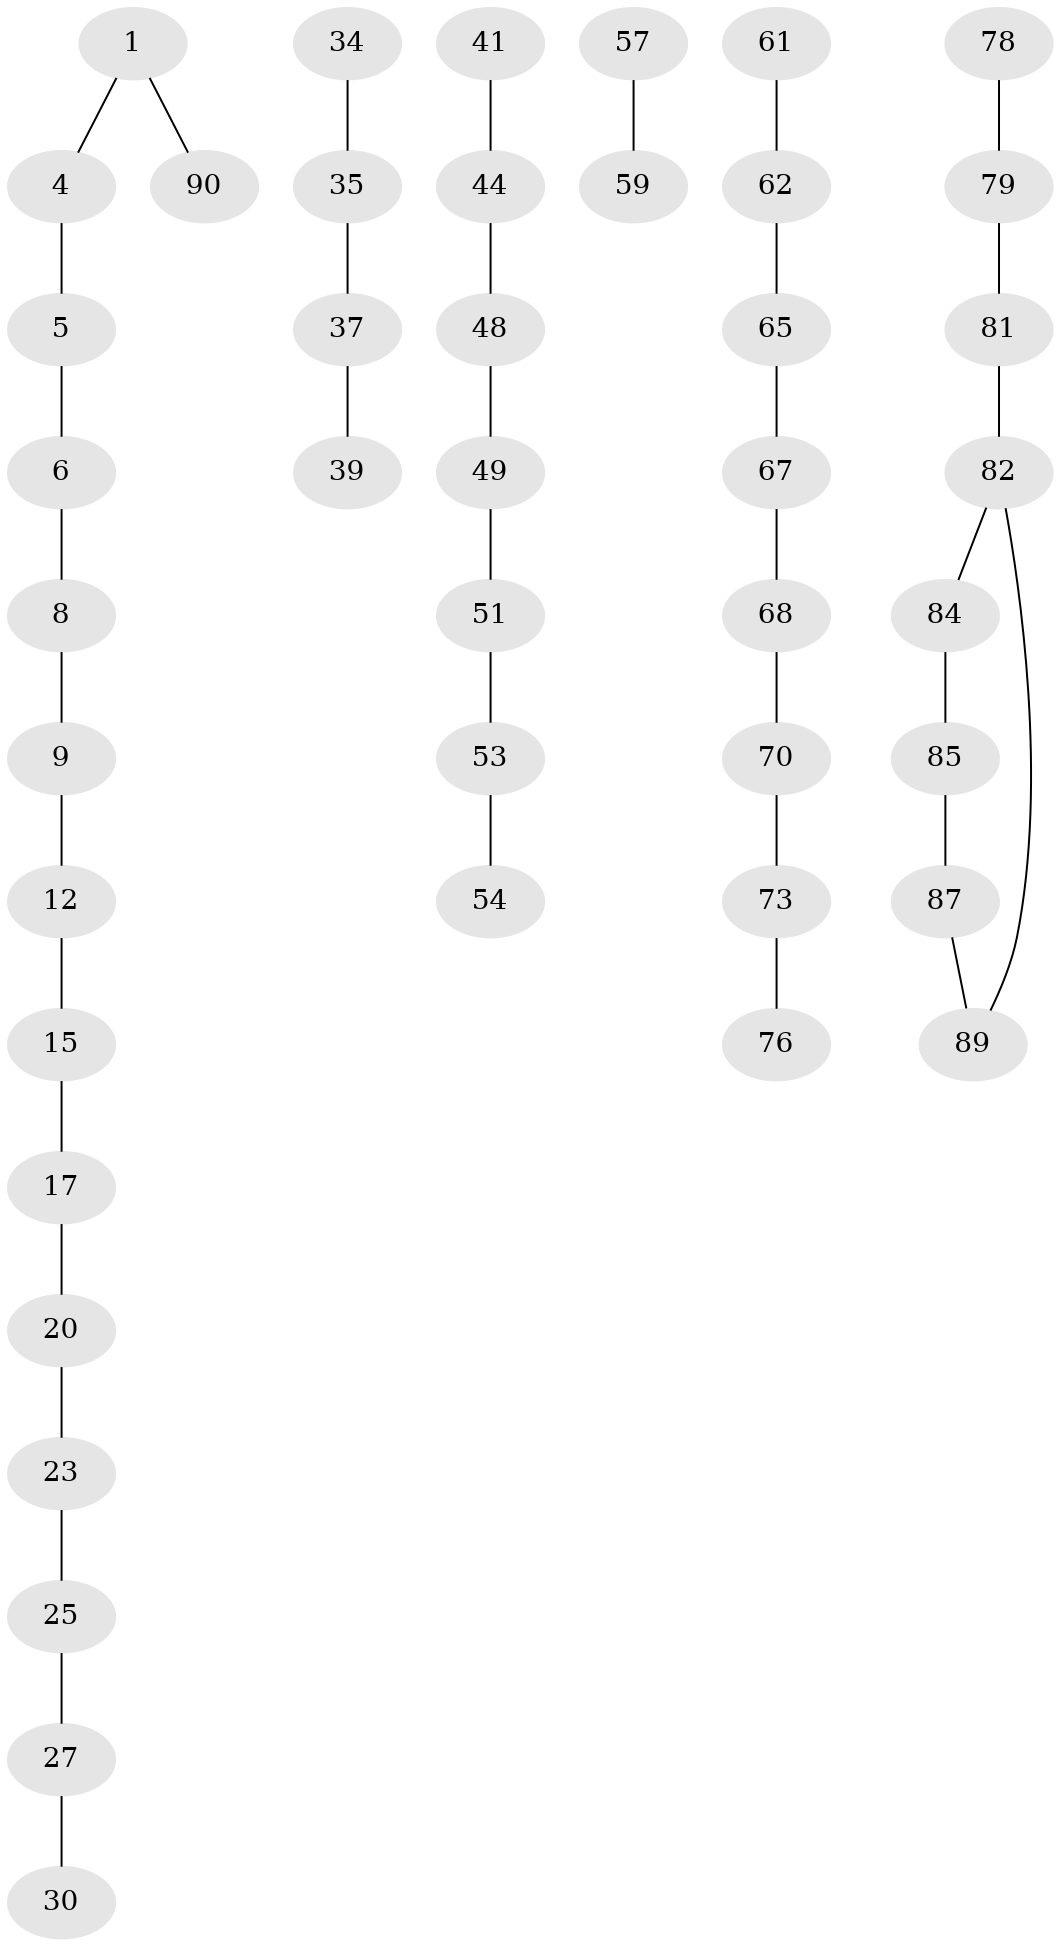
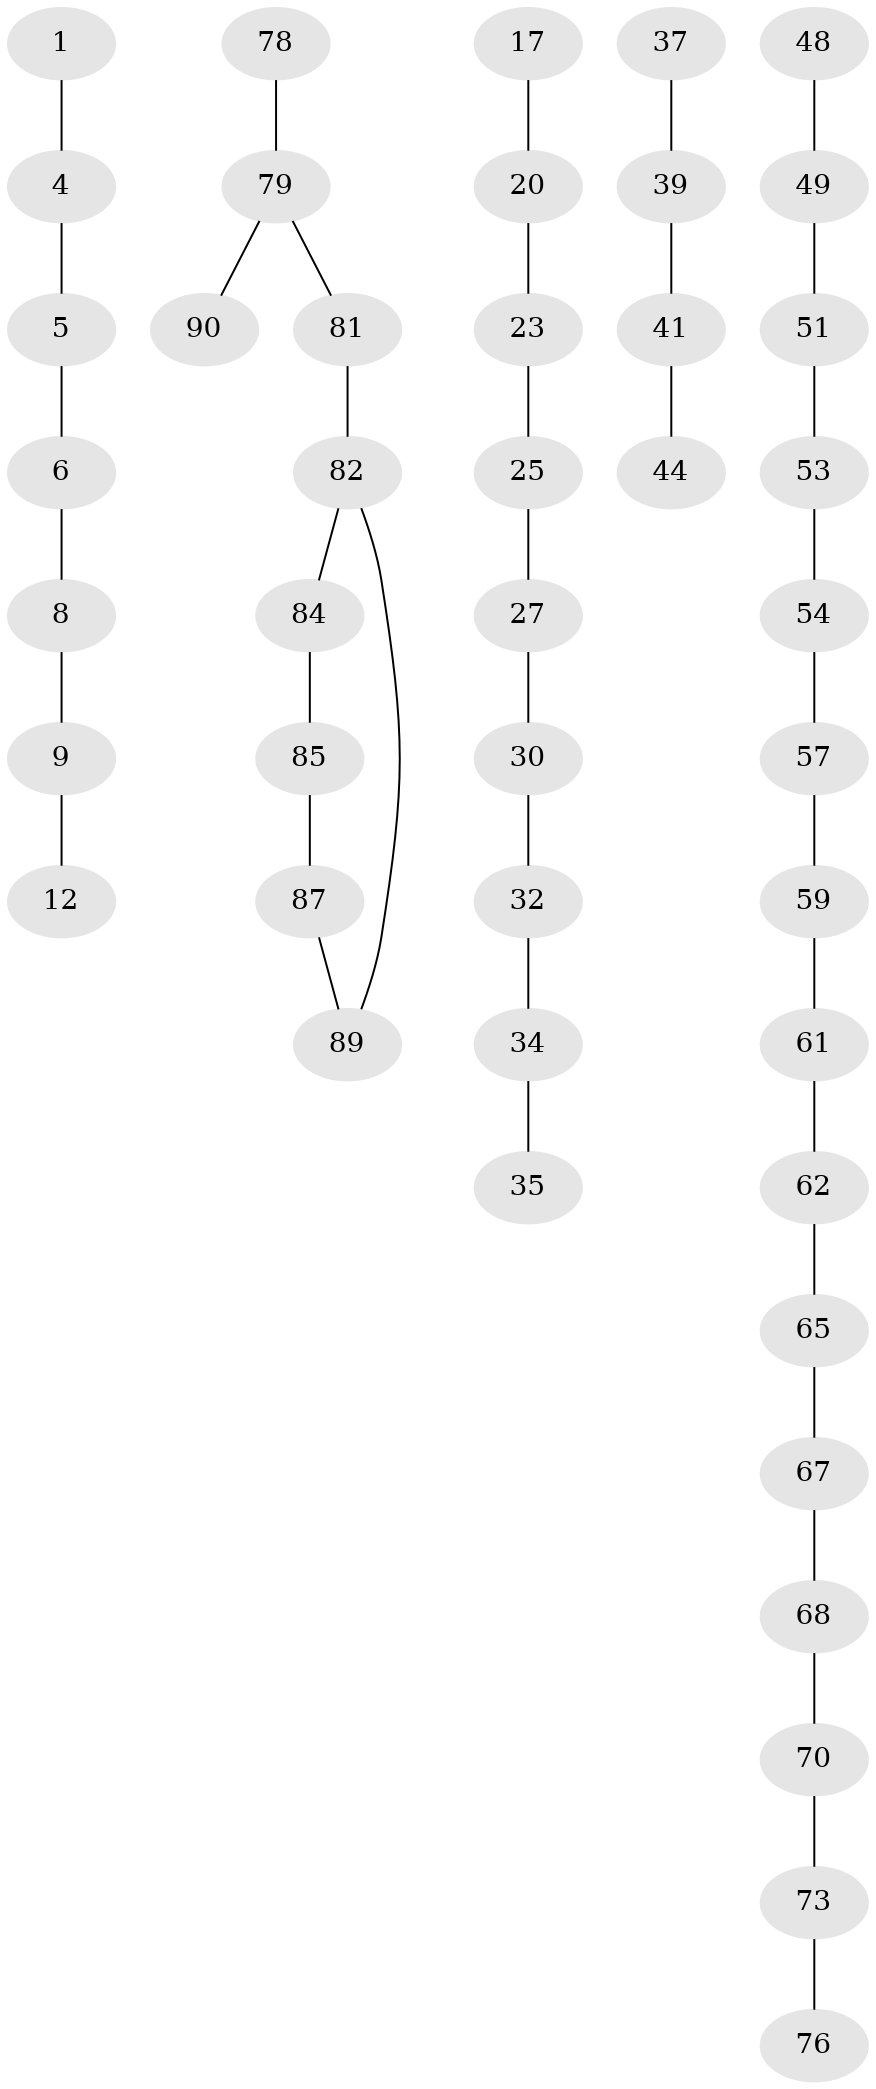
(169, 115) -> (240, 258)
(348, 258) -> none
(491, 258) -> none
none -> (671, 258)
none -> (814, 687)
none -> (528, 902)
none -> (814, 973)
(62, 1045) -> none
